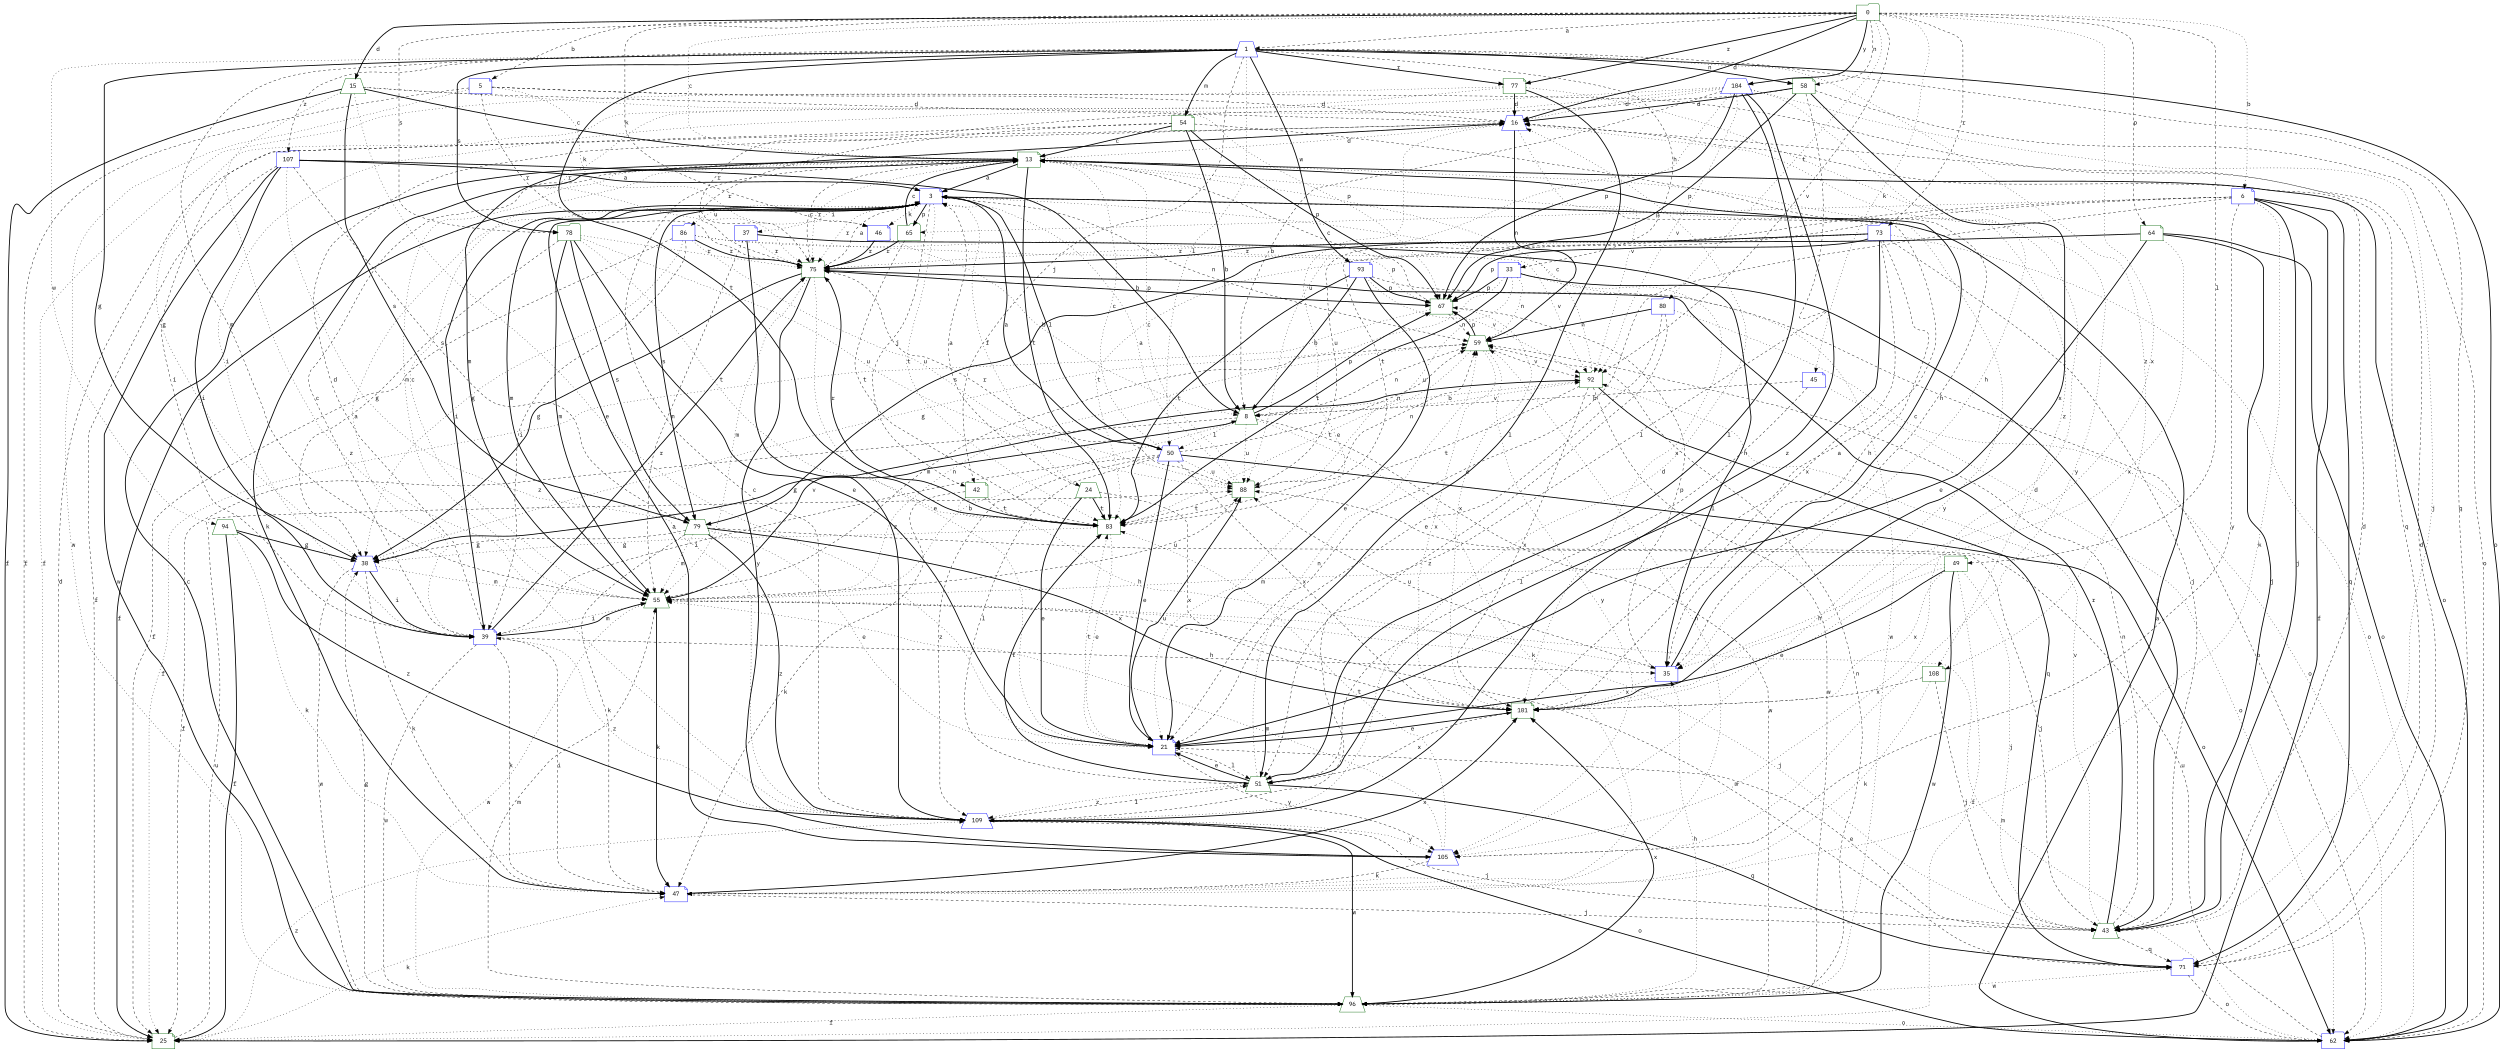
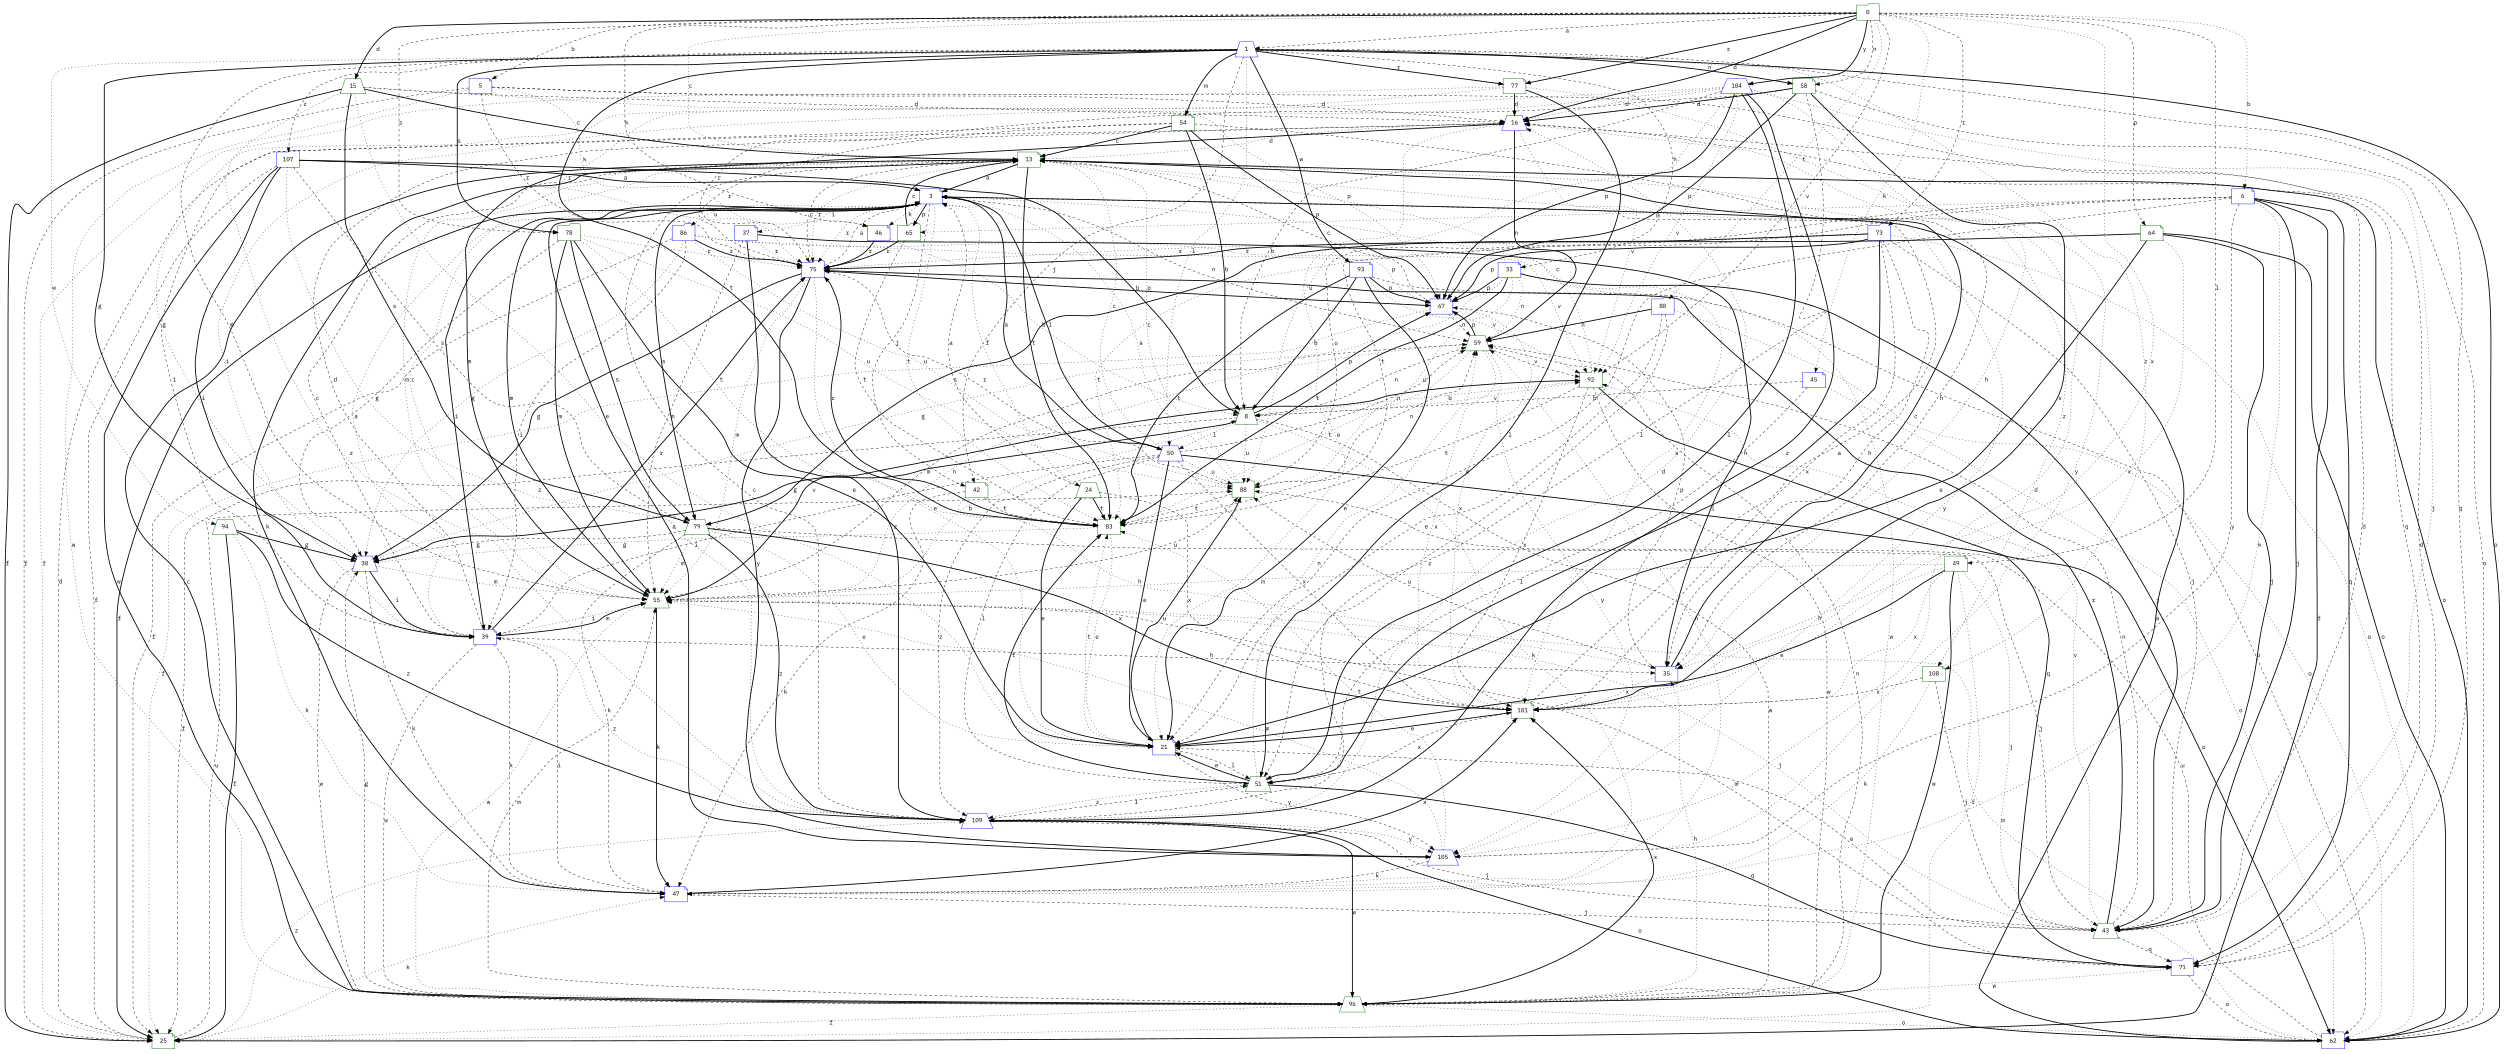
(1270, 145) -> (1251, 142)
(813, 270) -> (813, 270)
(1441, 307) -> (1441, 307)
